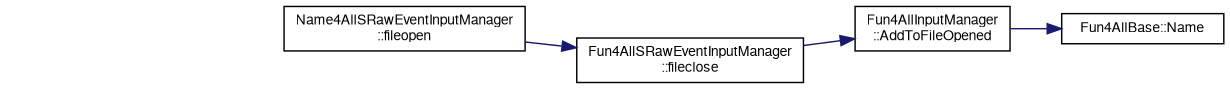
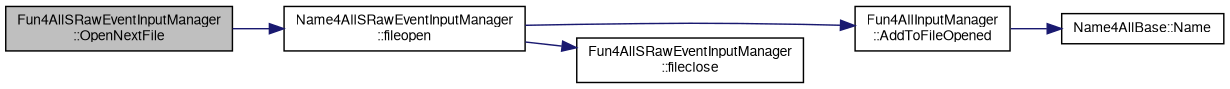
none -> (119, 29)
(1143, 29) -> (1143, 29)
(822, 43) -> (683, 23)
